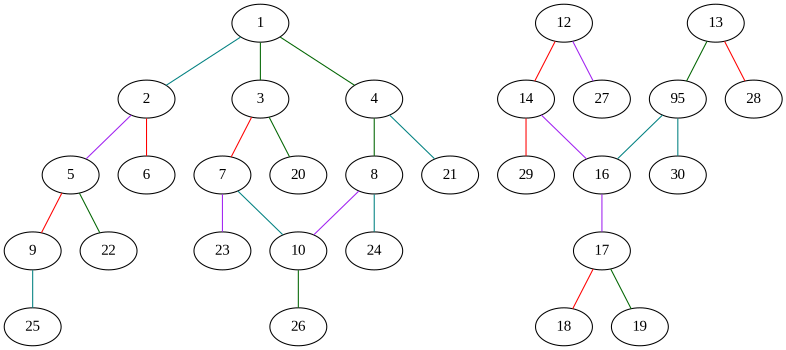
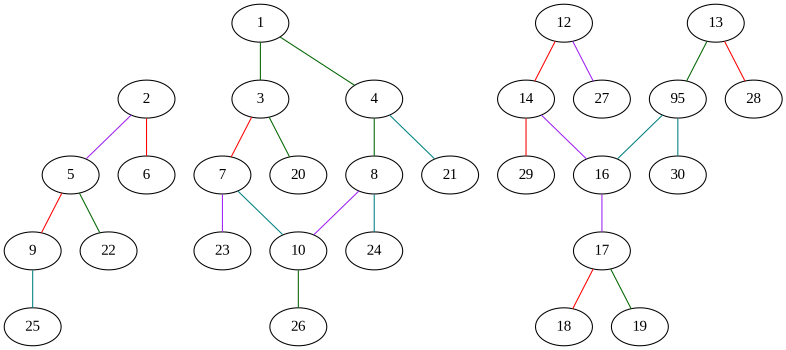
(203, 61) -> none
